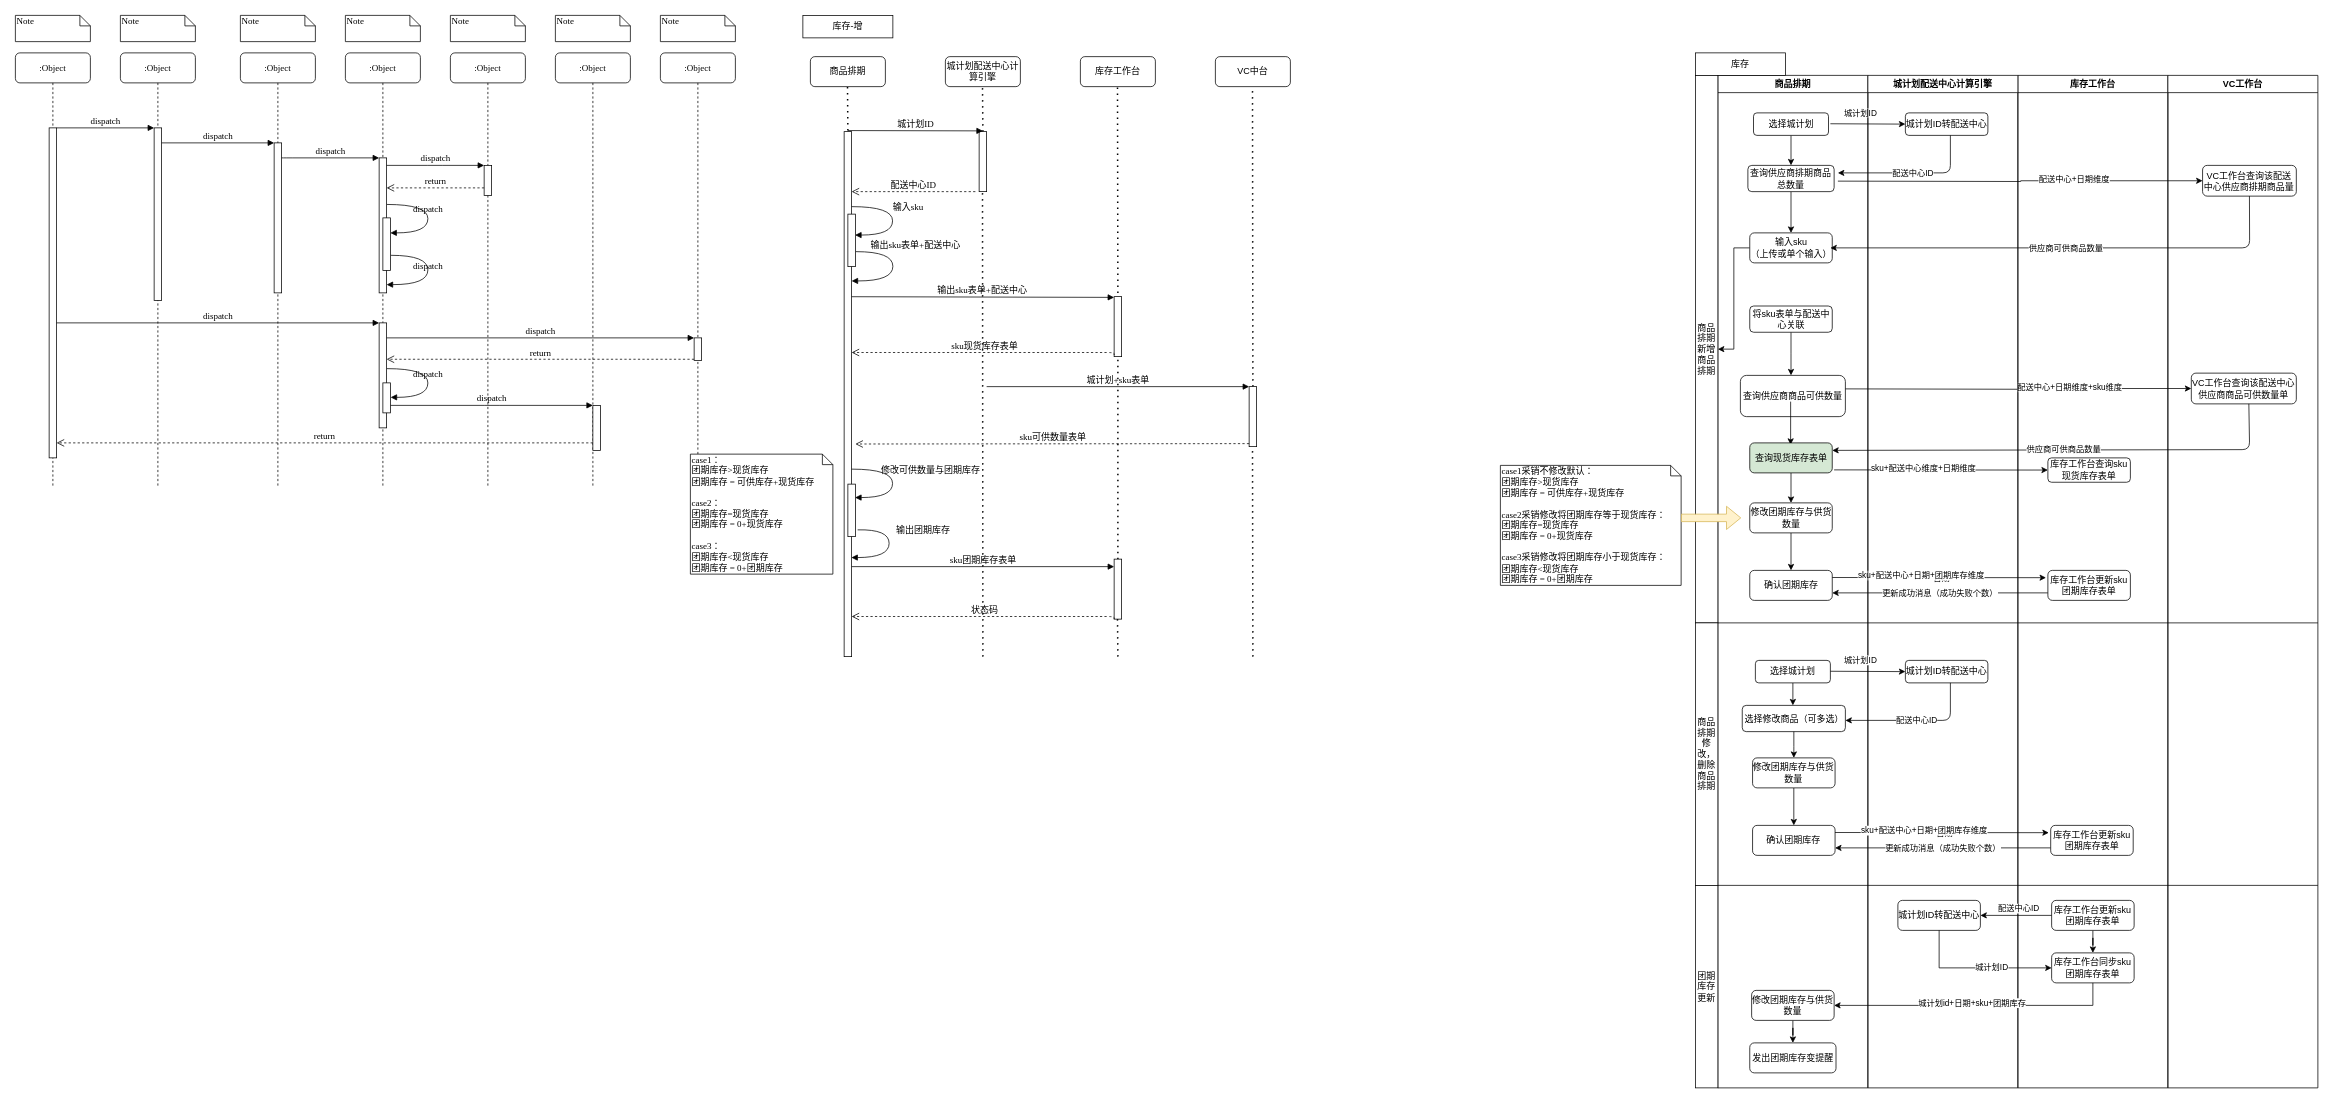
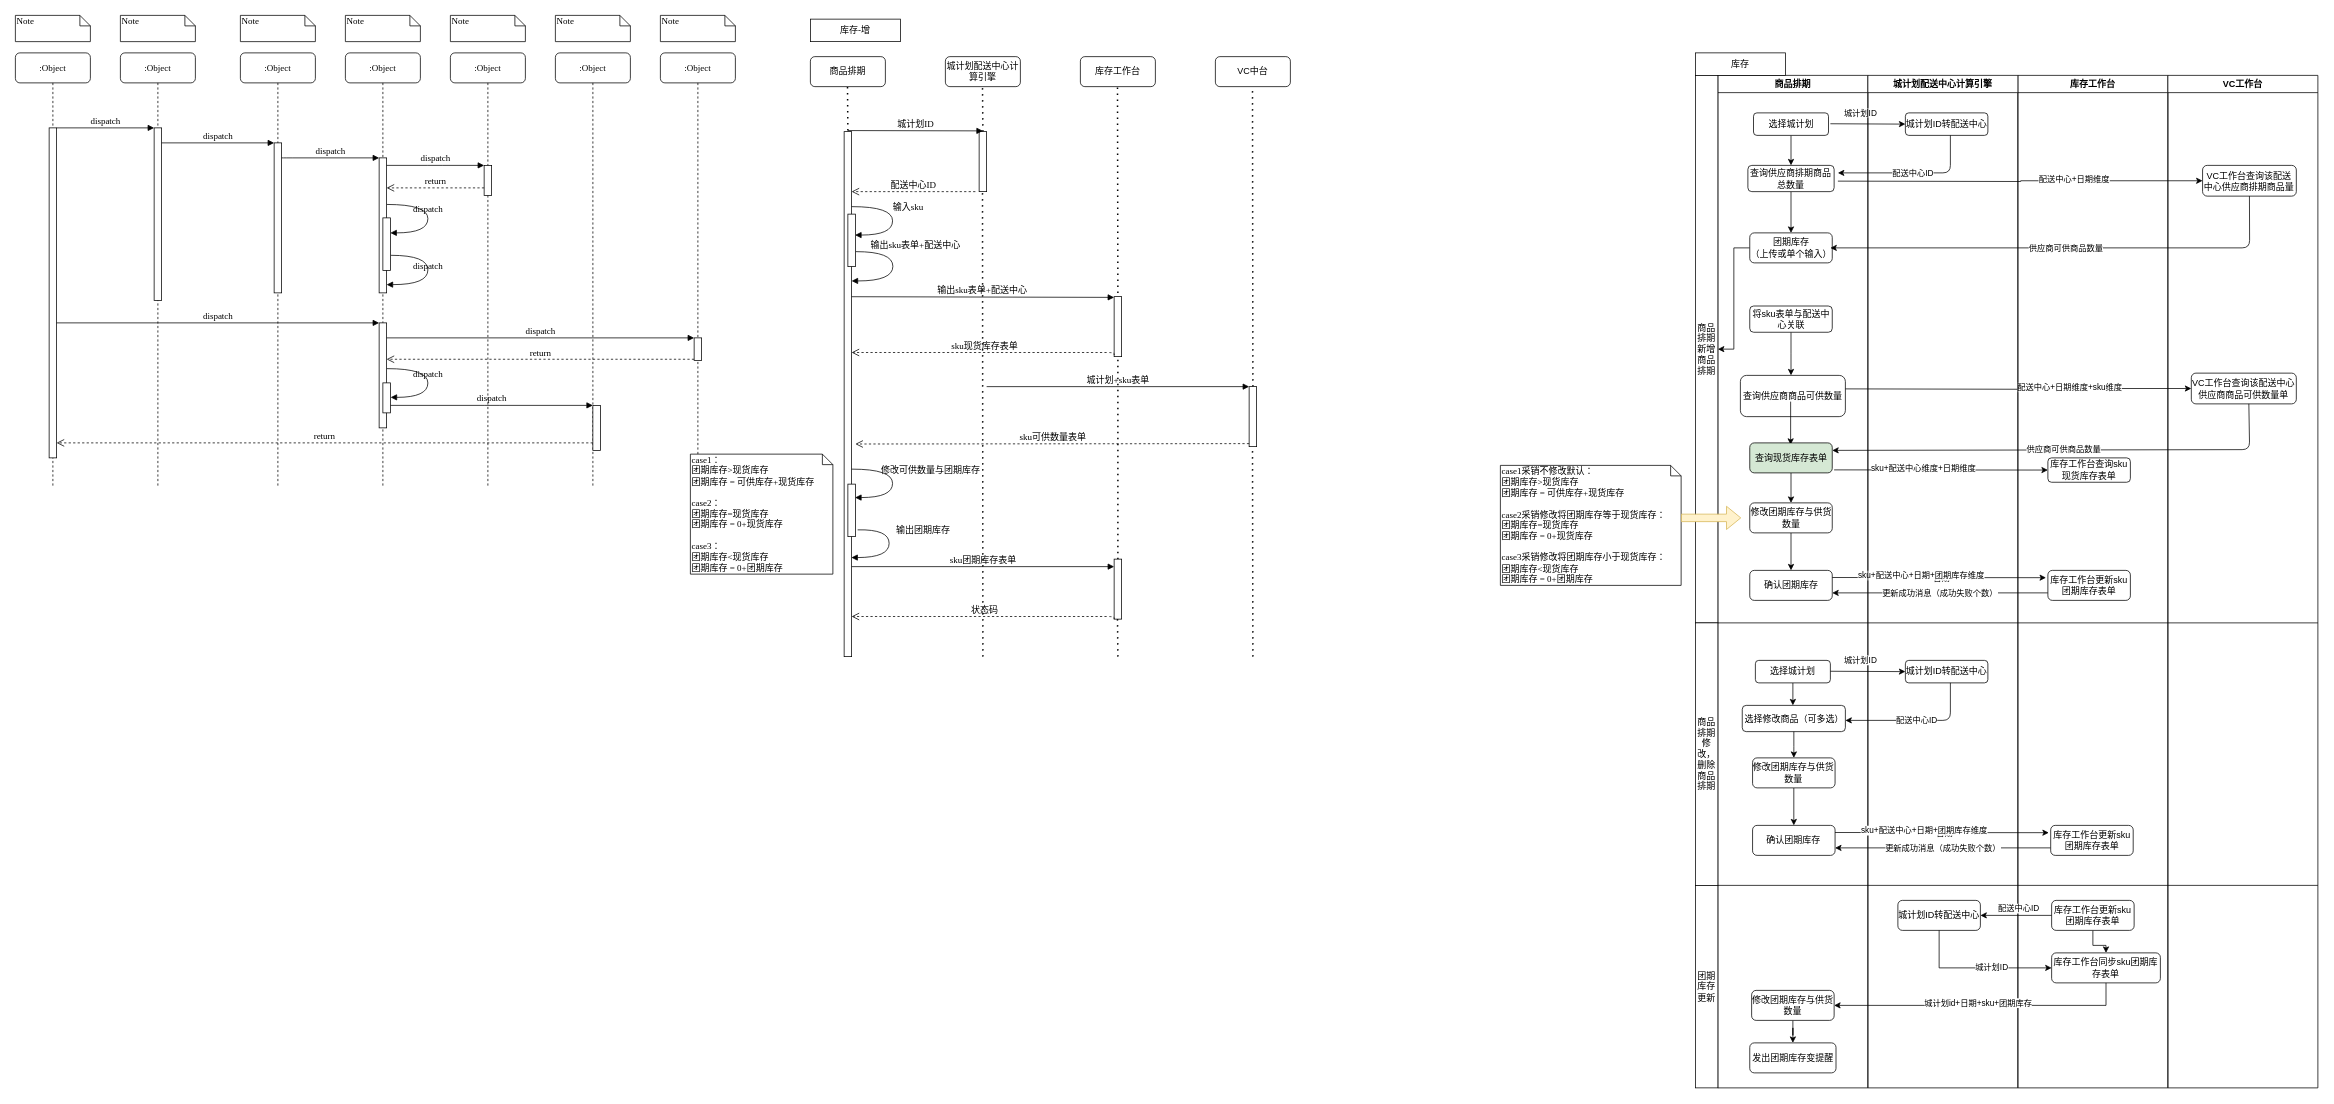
(848, 27) -> (855, 30)
(1791, 248) -> (1791, 248)
(2093, 968) -> (2106, 968)
